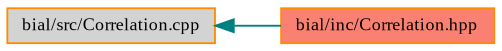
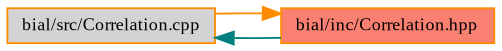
none -> (239, 13)
